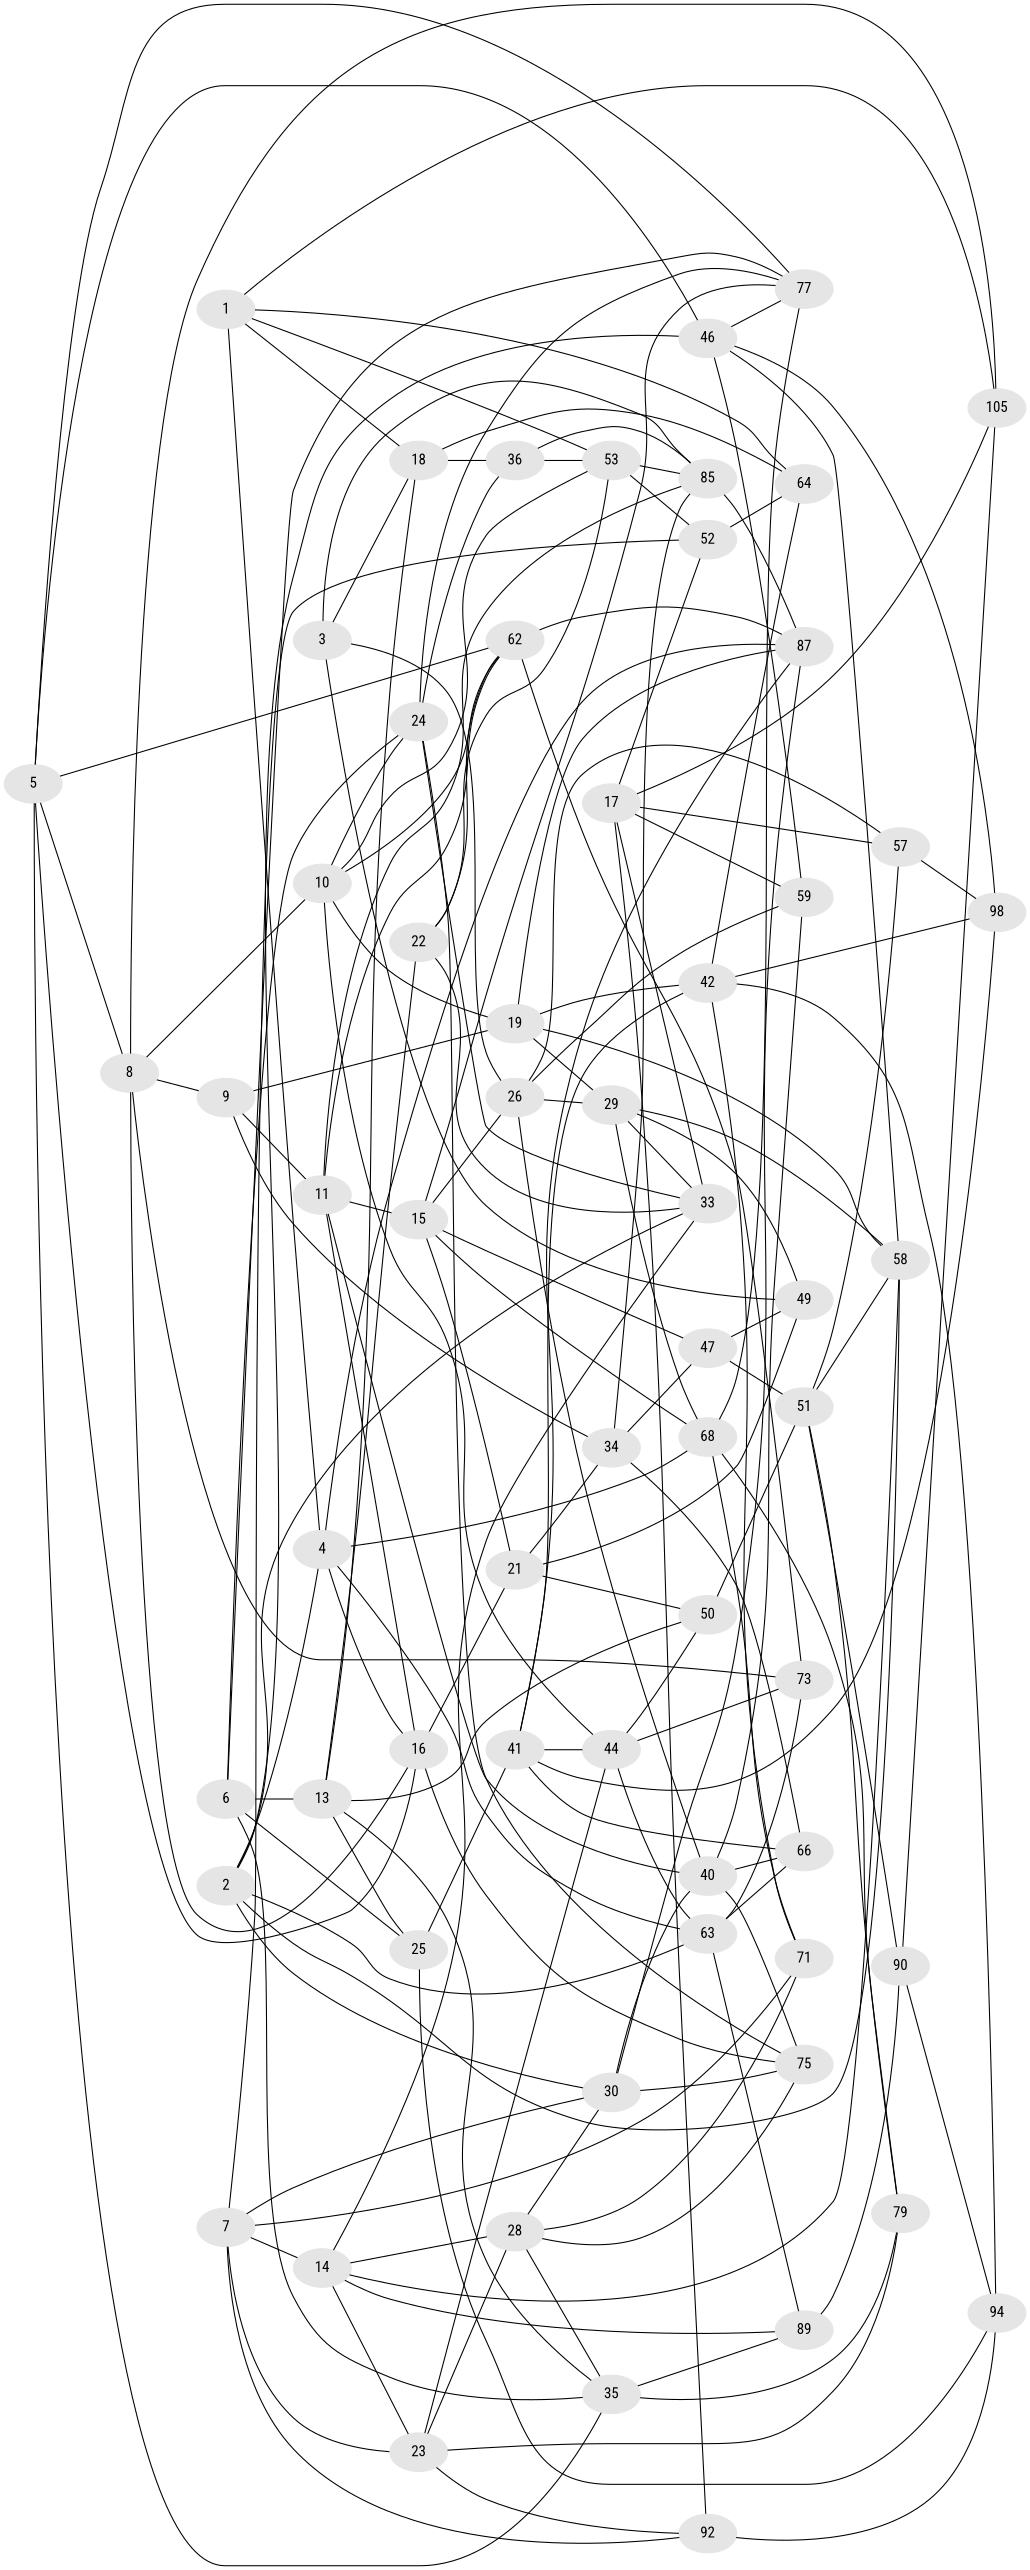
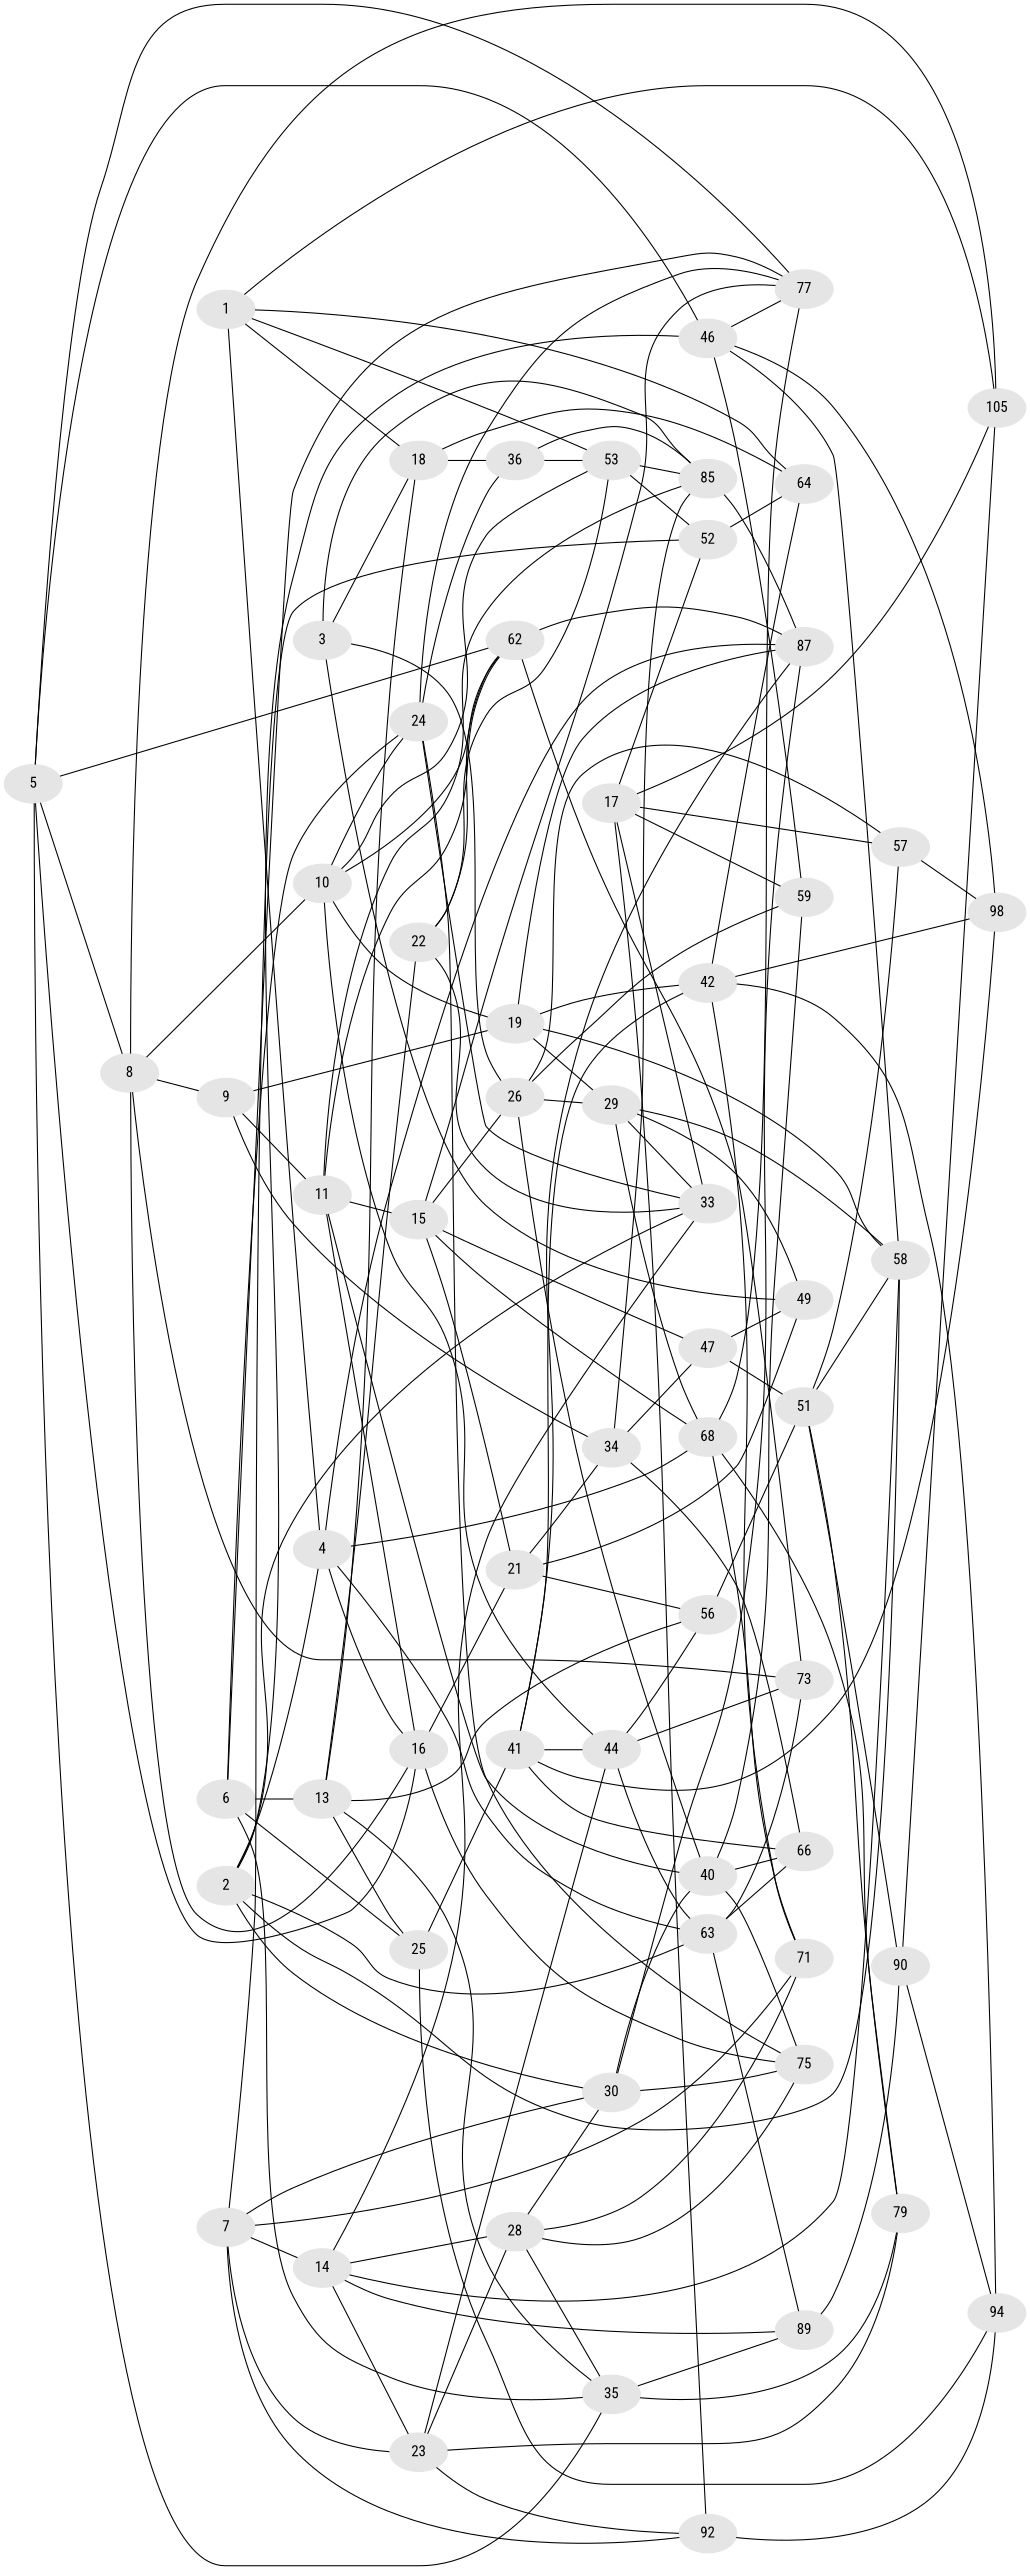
(708, 1615) -> (708, 1615)
